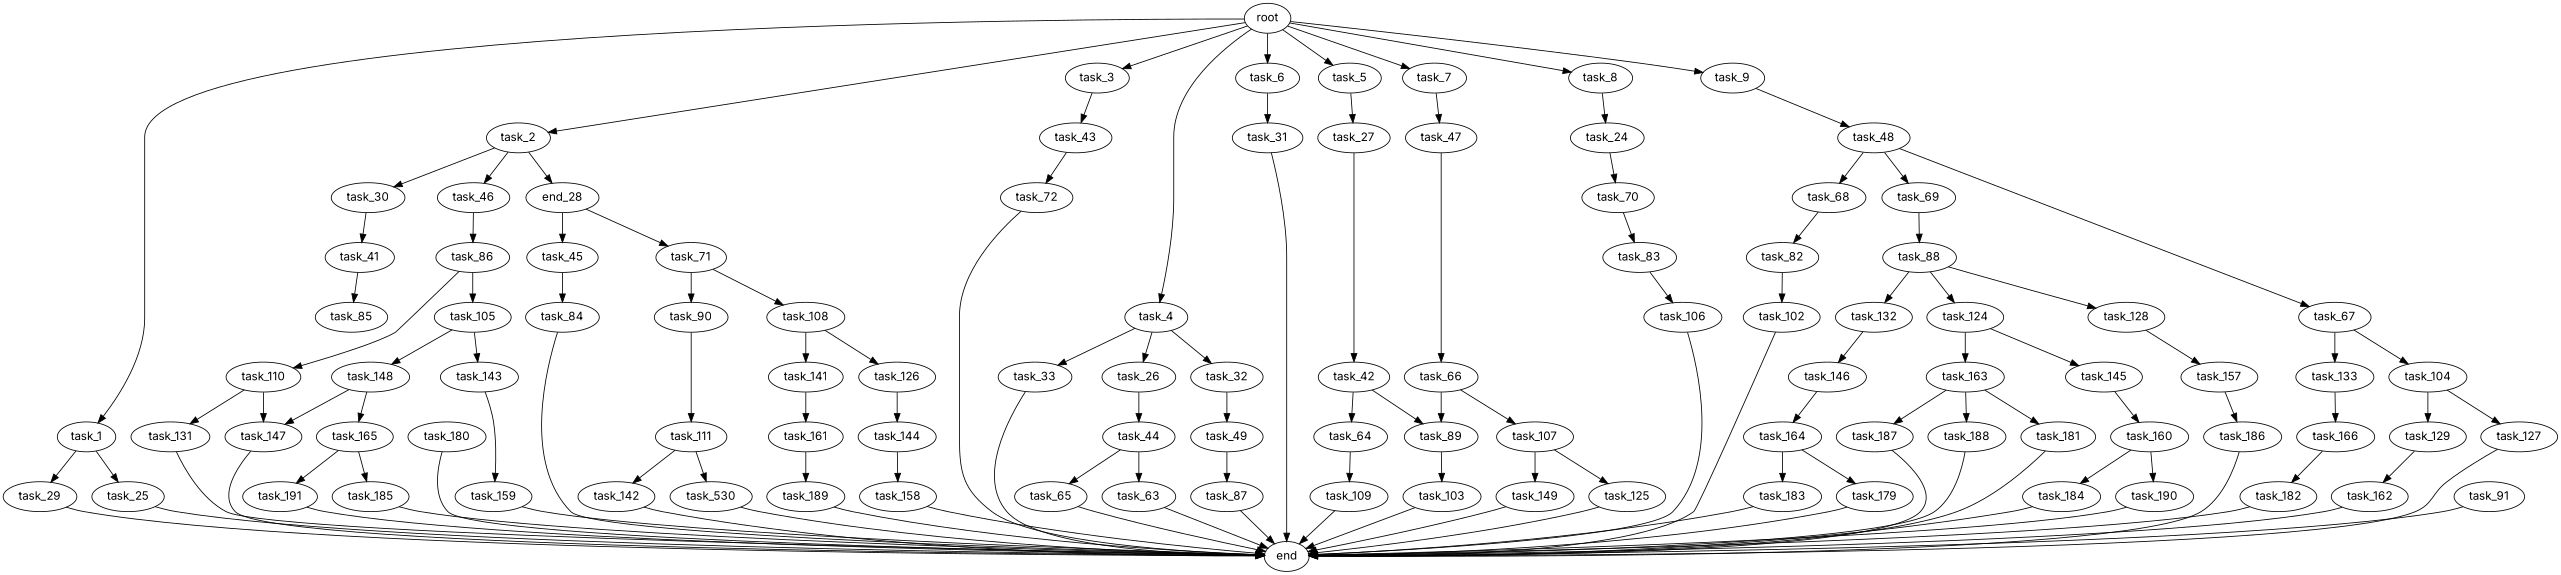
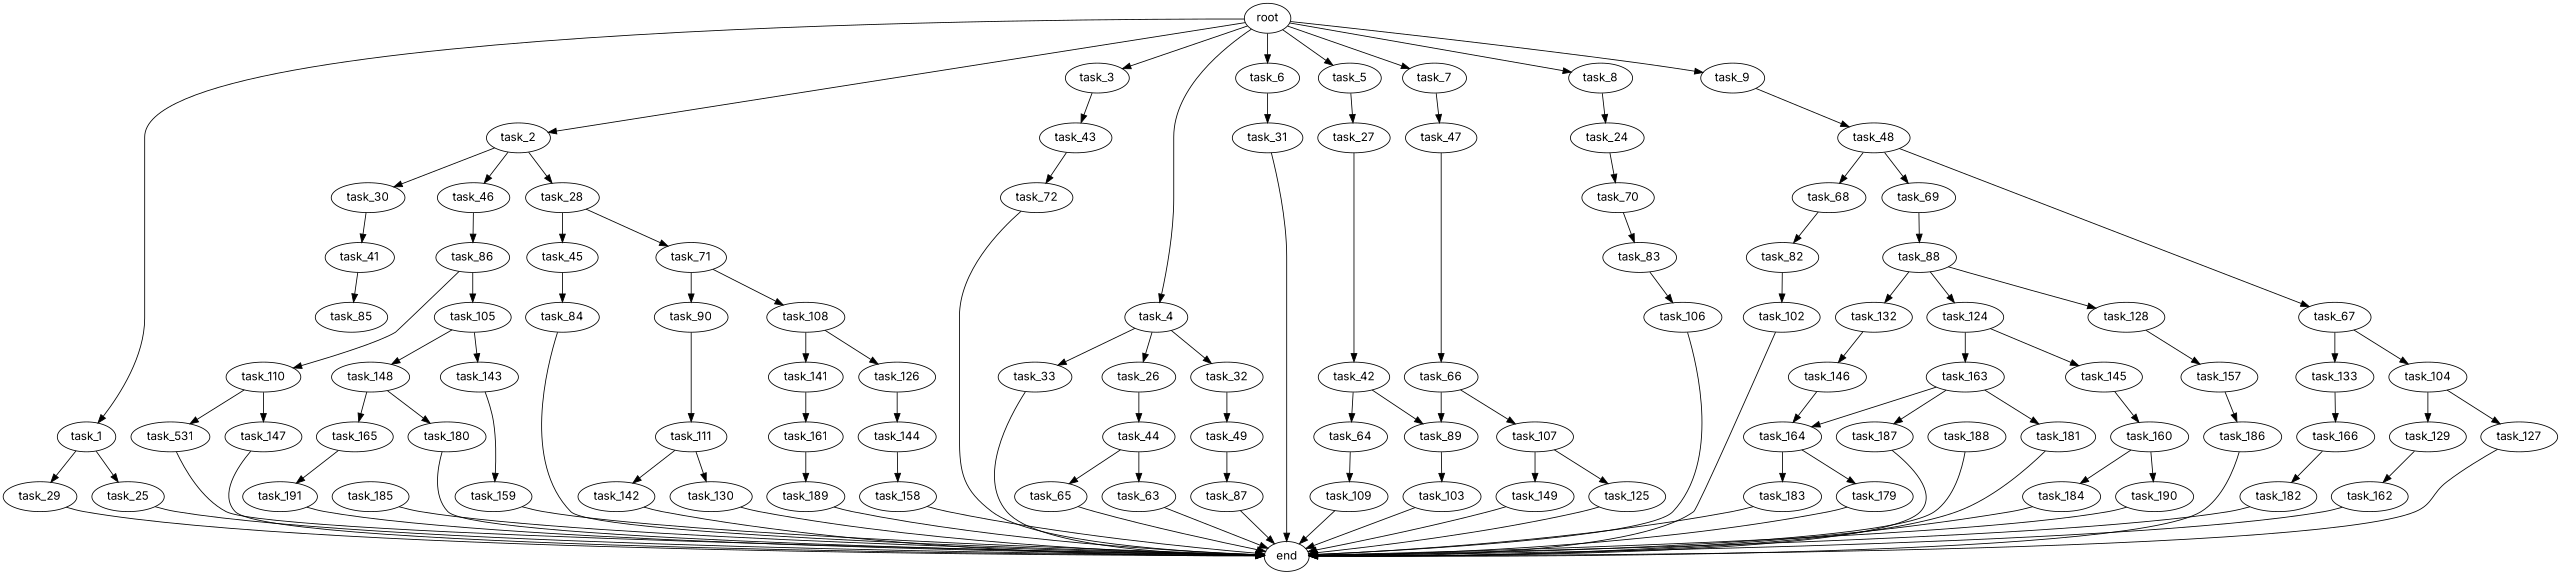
(562, 198) -> (562, 198)
(1966, 403) -> (1878, 406)
(321, 405) -> (405, 404)
(170, 437) -> (170, 437)
(362, 463) -> none
(711, 497) -> (711, 497)
(2489, 497) -> none
